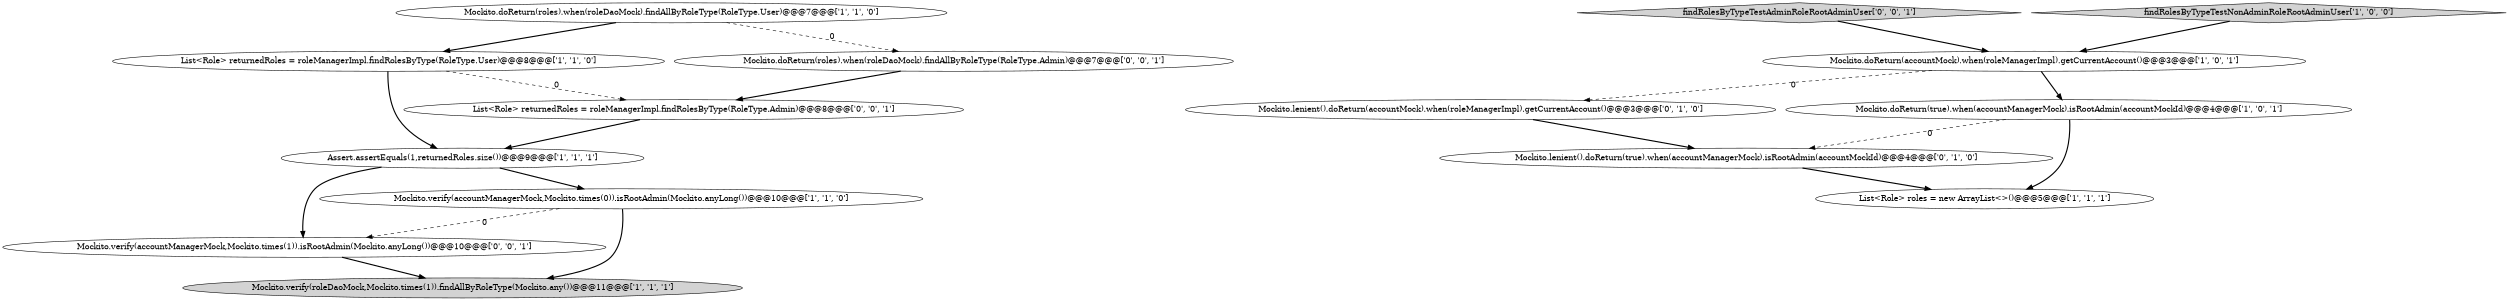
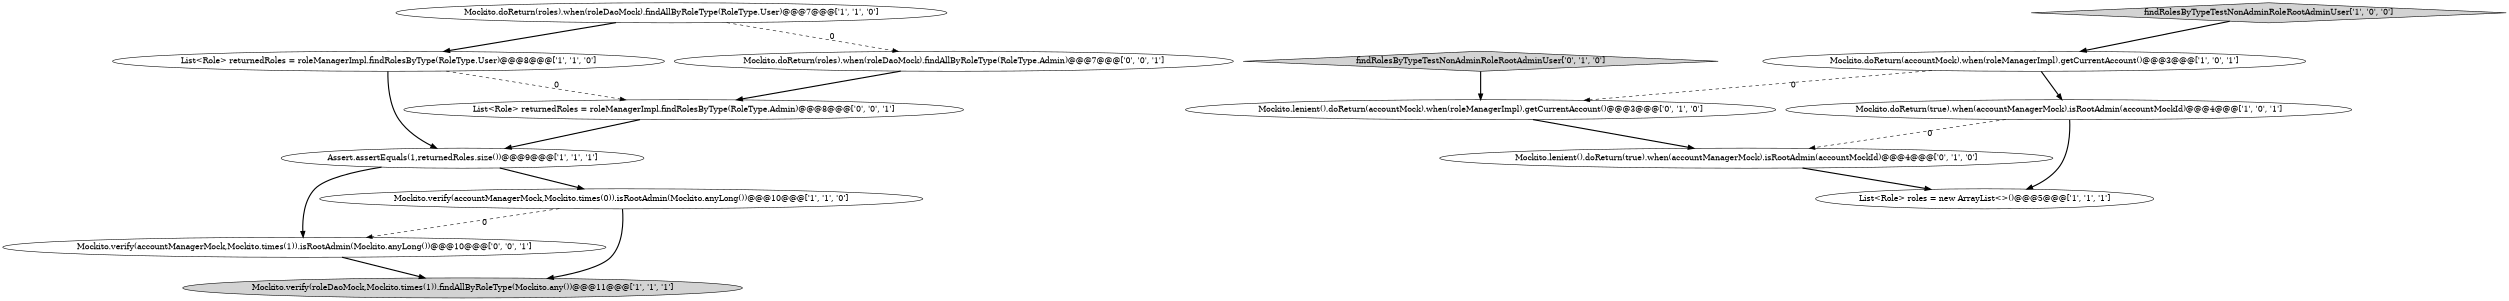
(1799, 13) -> none
none -> (1481, 61)
